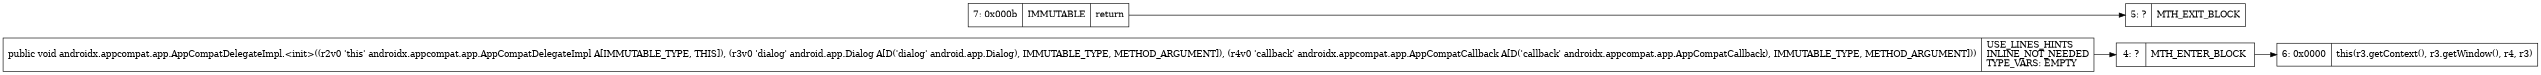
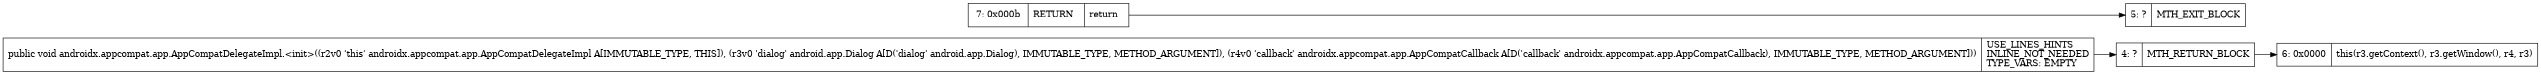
(1057, 15) -> (1053, 15)
(2198, 54) -> (2198, 54)
